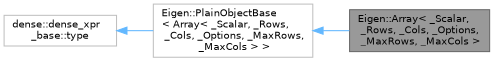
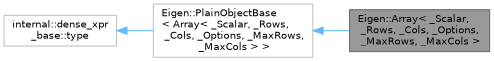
(60, 31) -> (60, 31)
